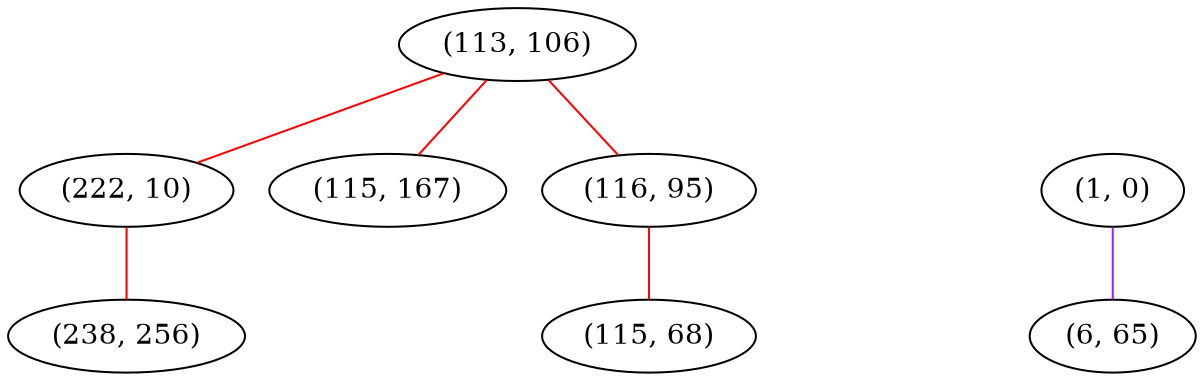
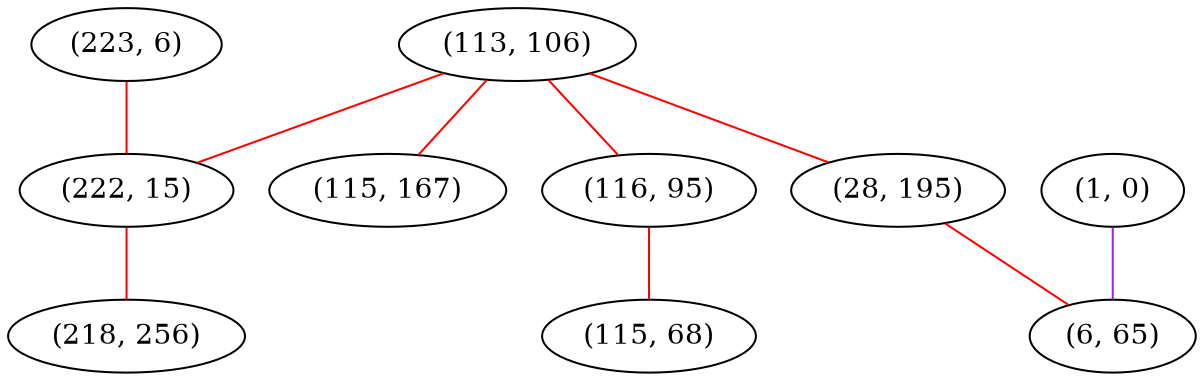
none -> (127, 45)
(127, 190) -> (127, 190)
none -> (898, 190)
(127, 336) -> (127, 336)
